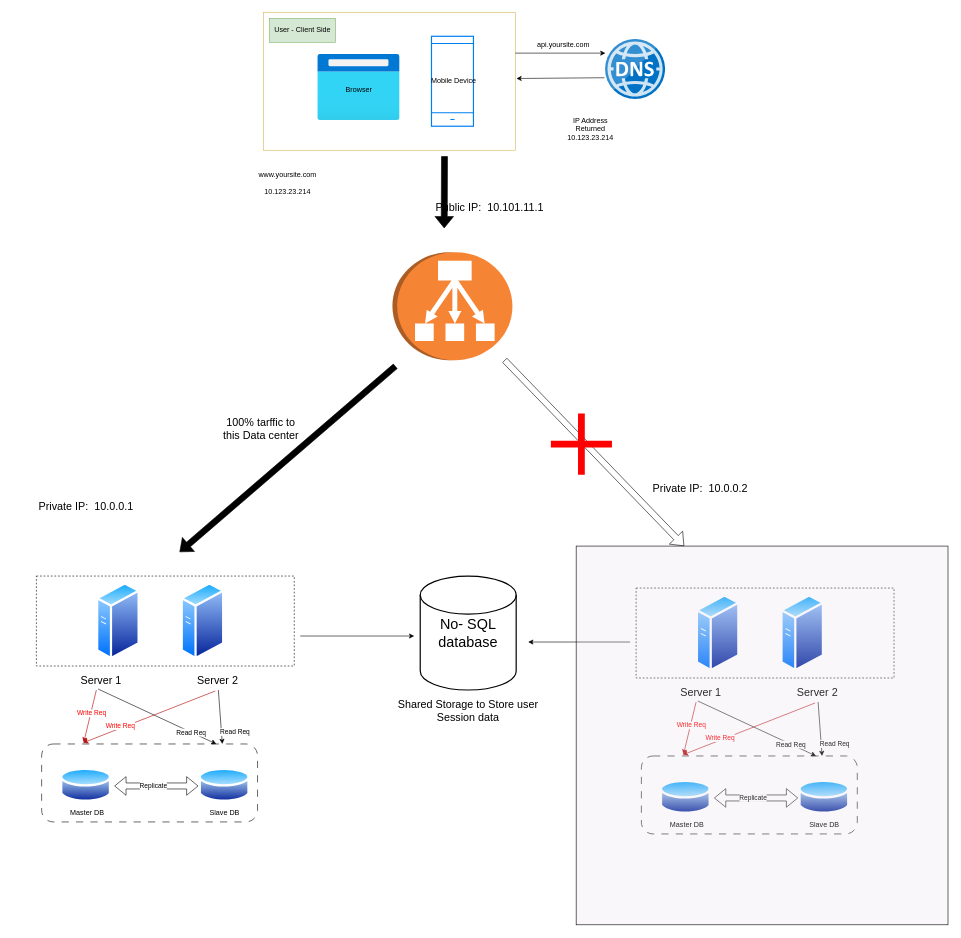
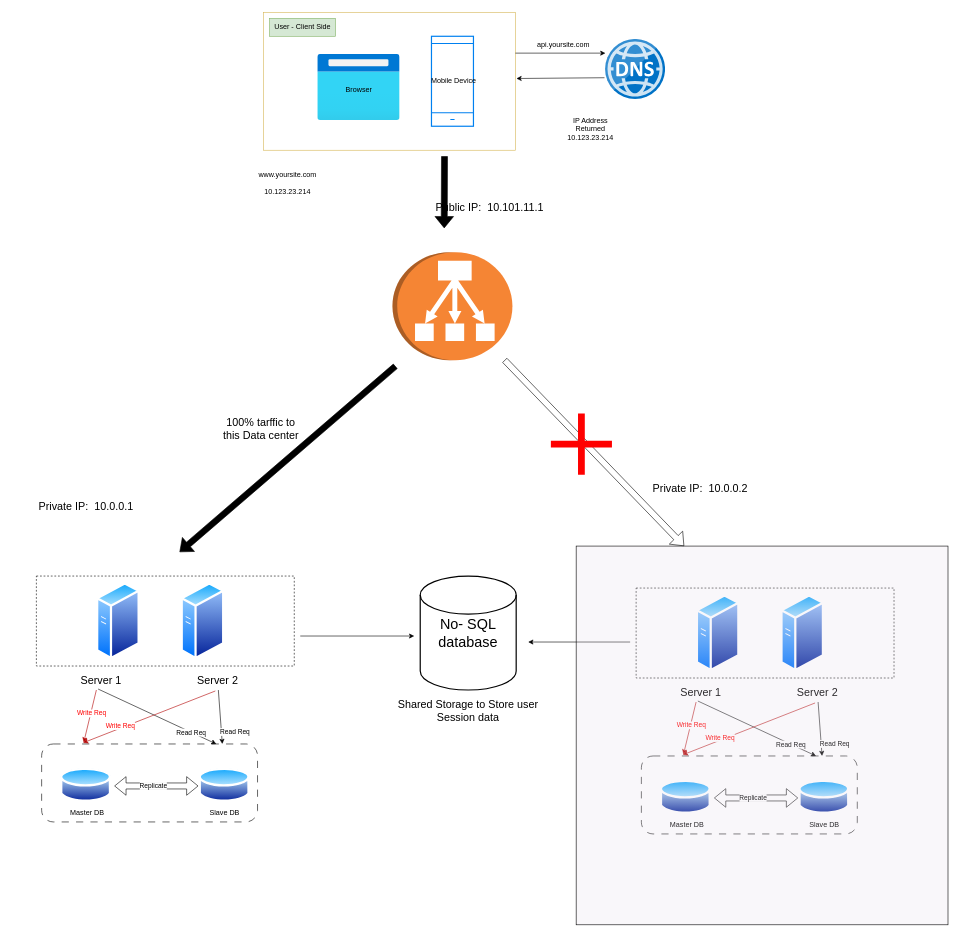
(303, 30) -> (303, 27)
